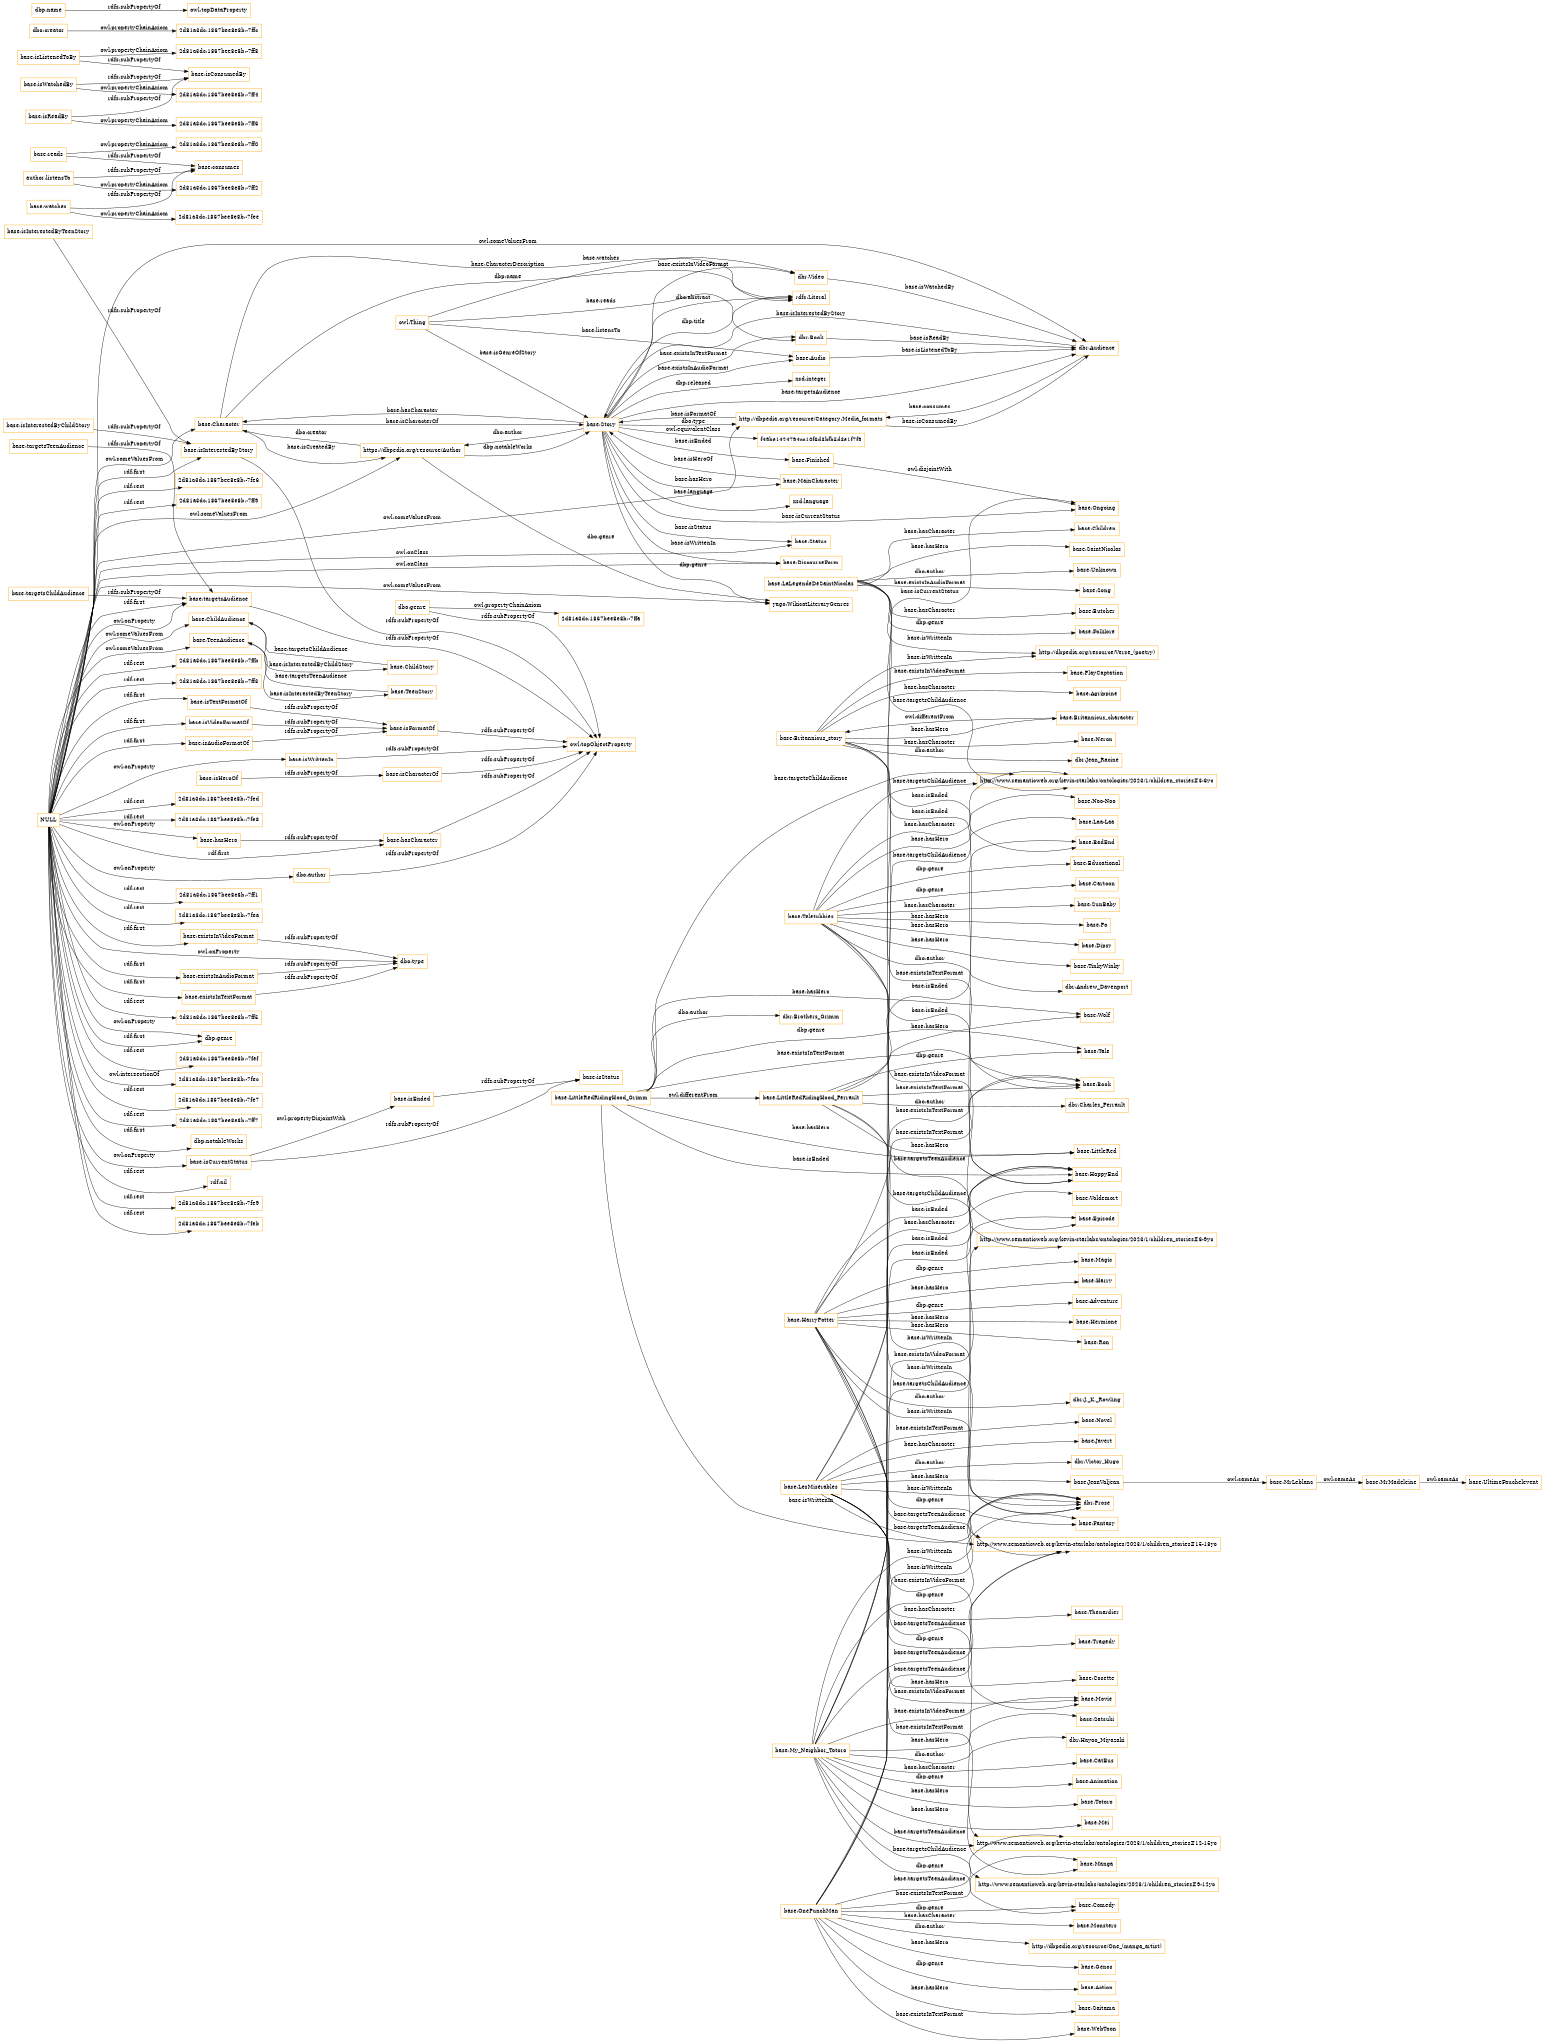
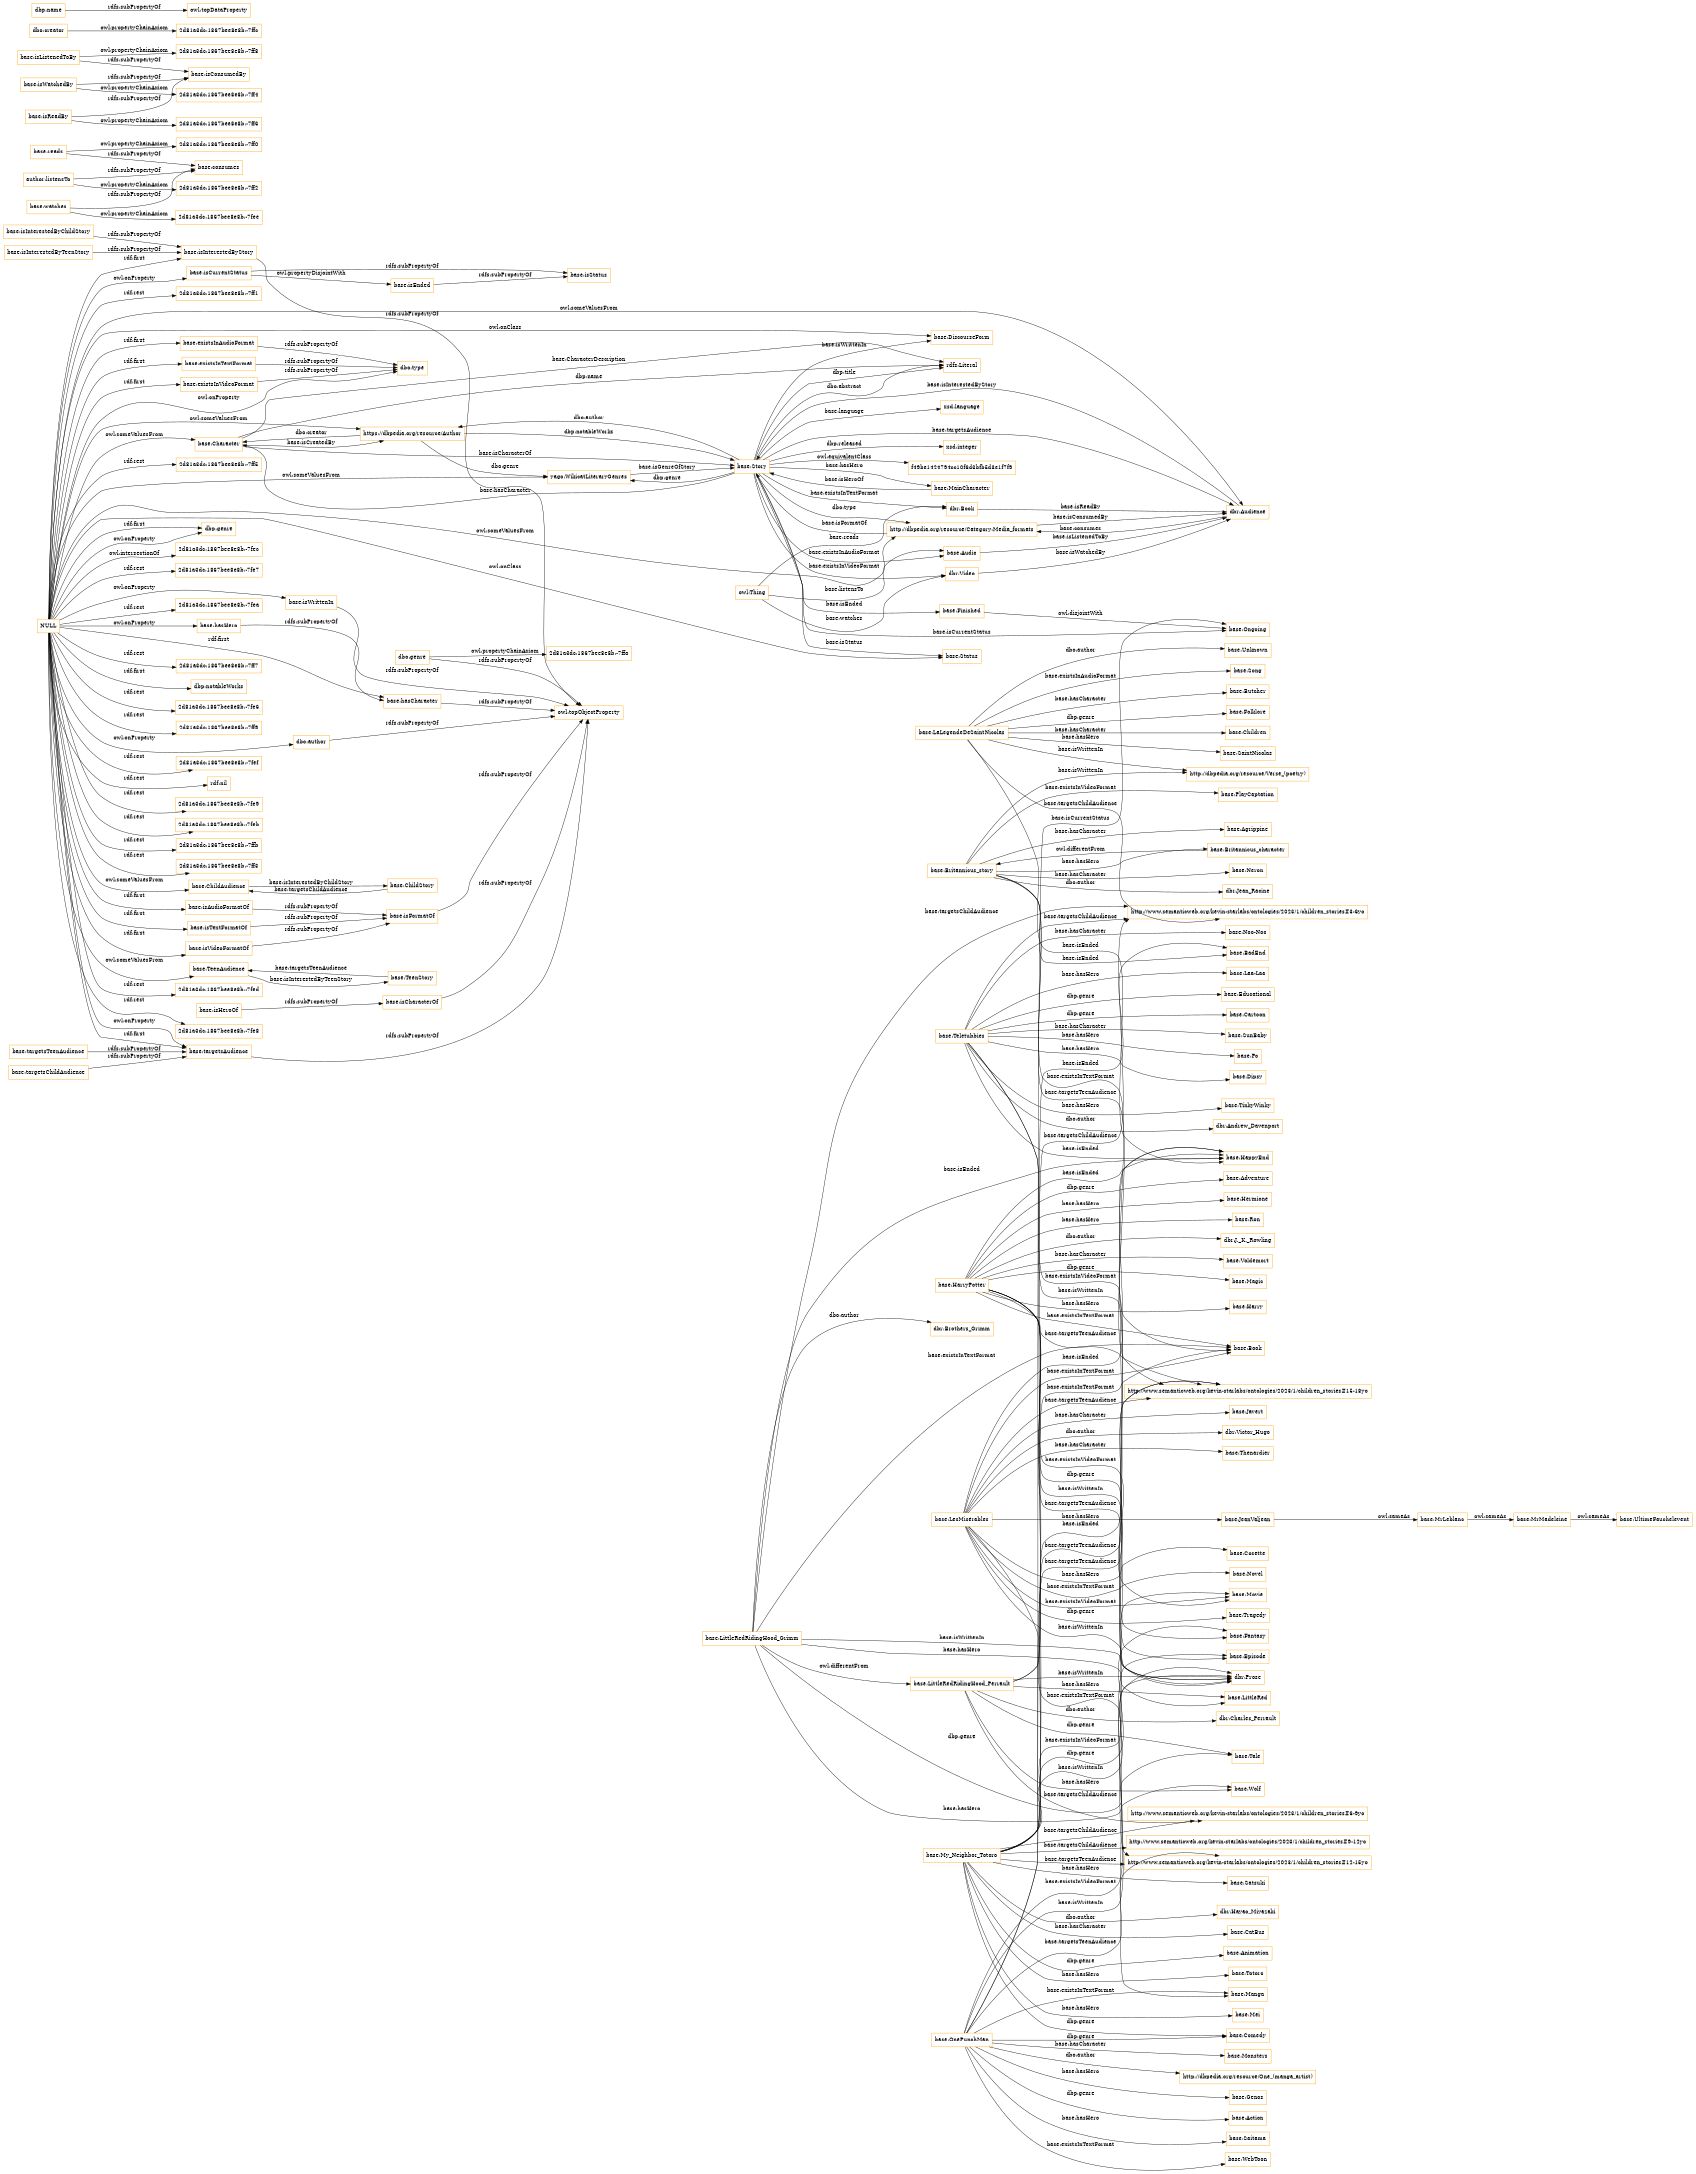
(505, 373) -> (680, 471)
